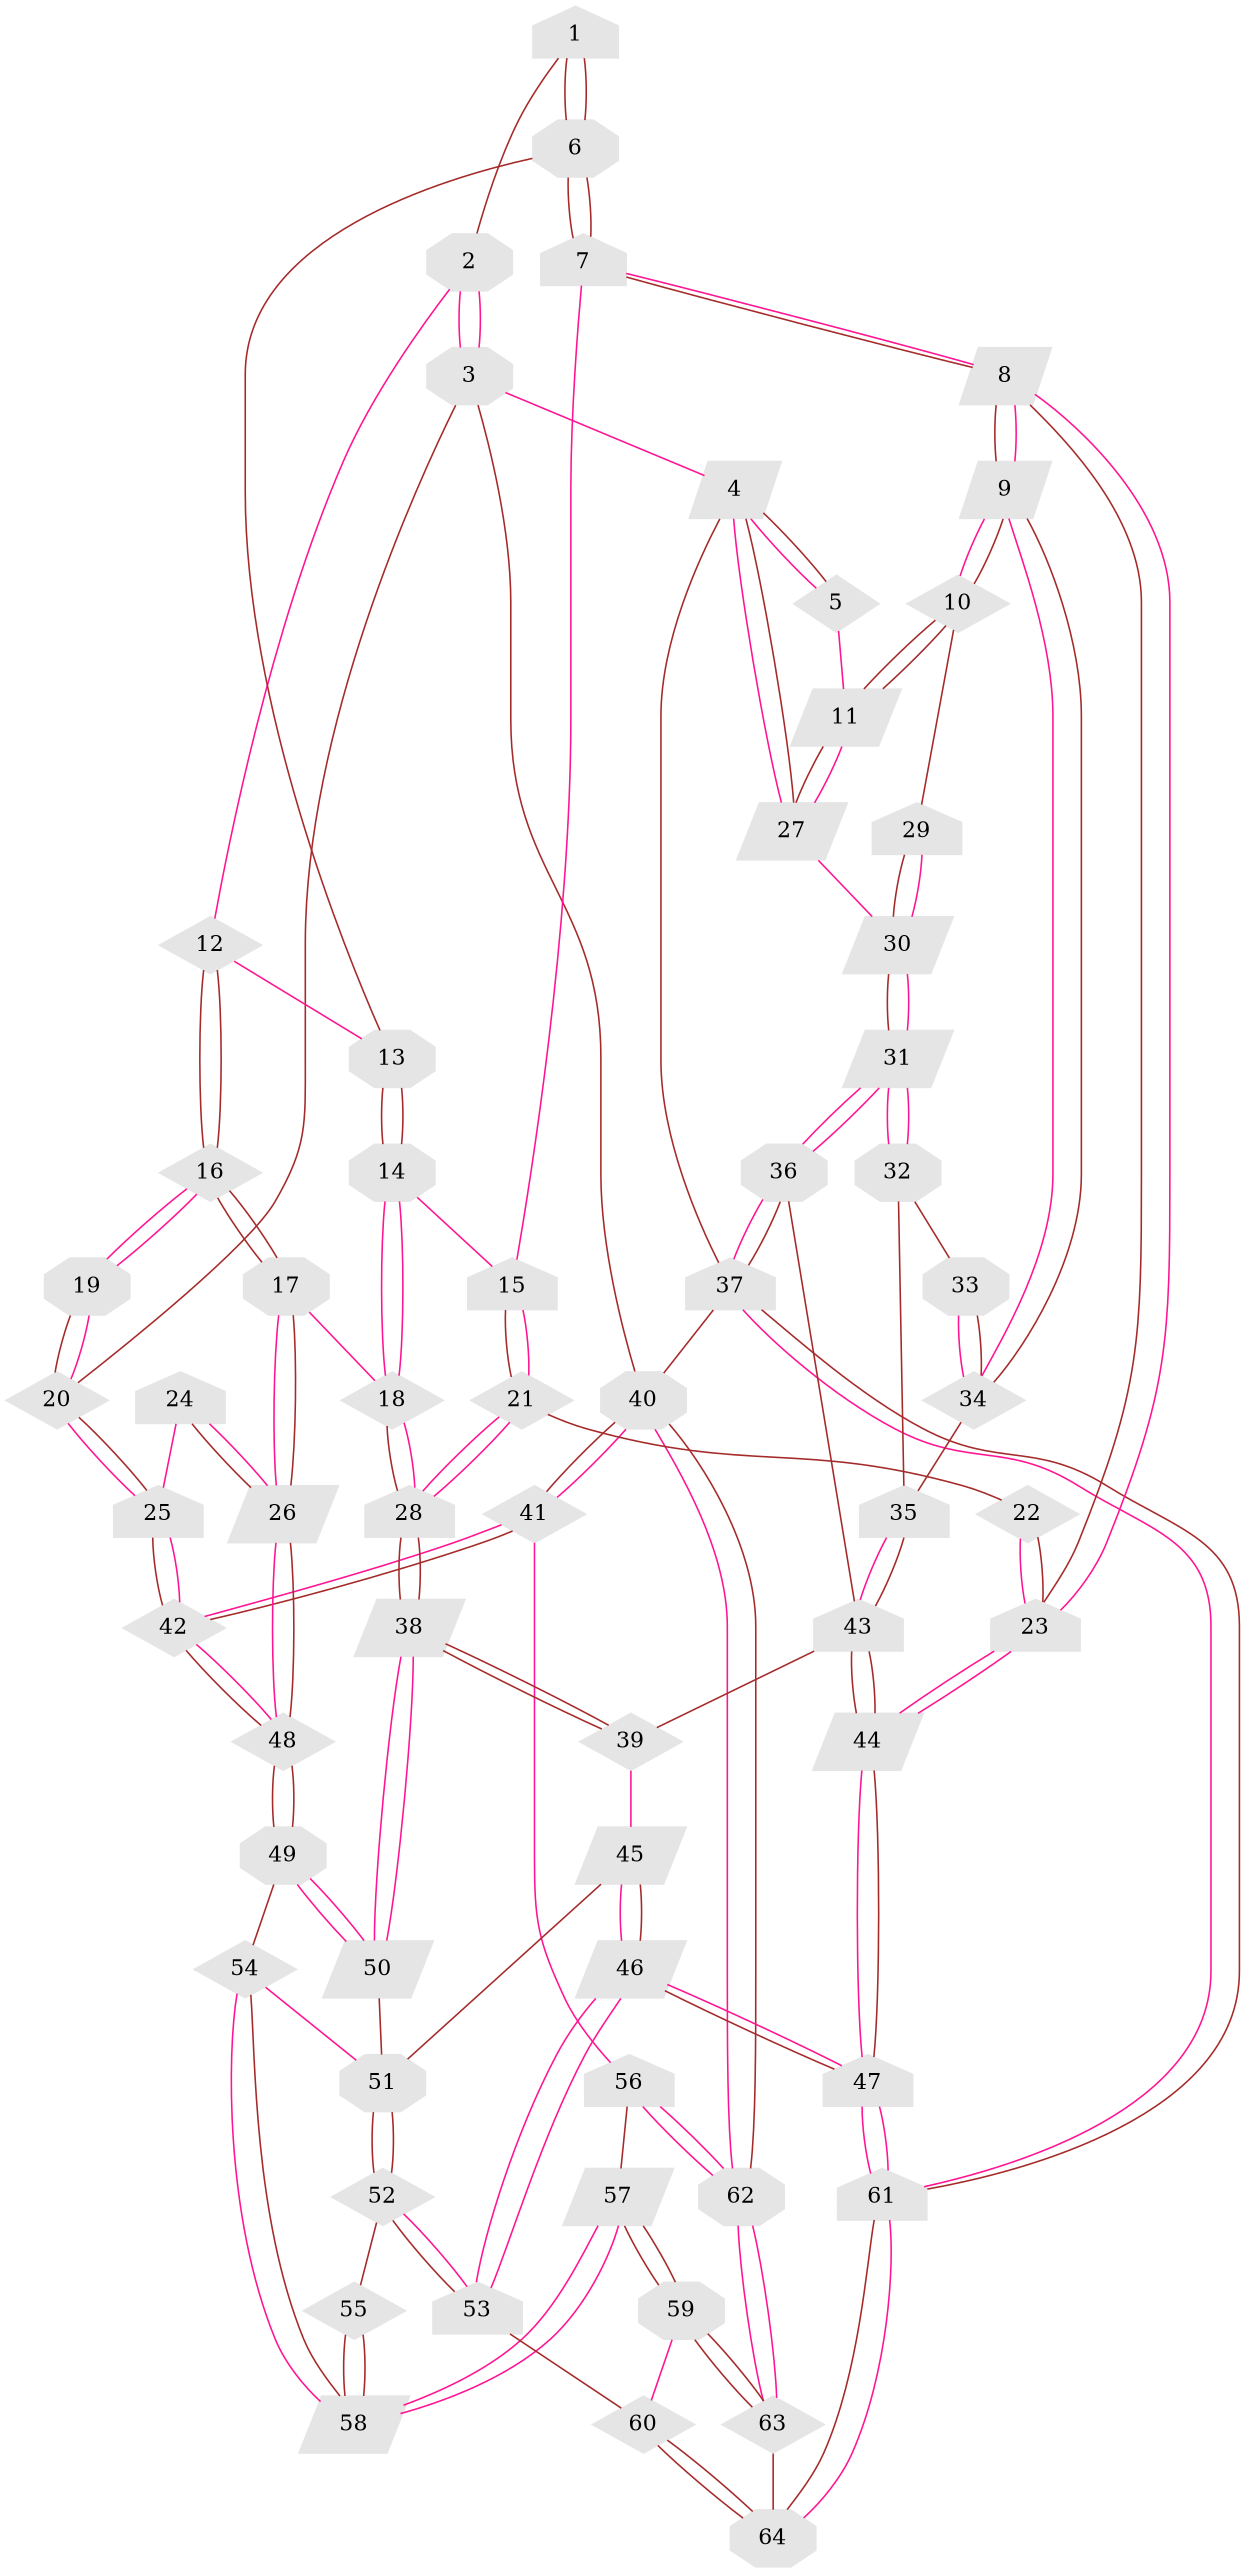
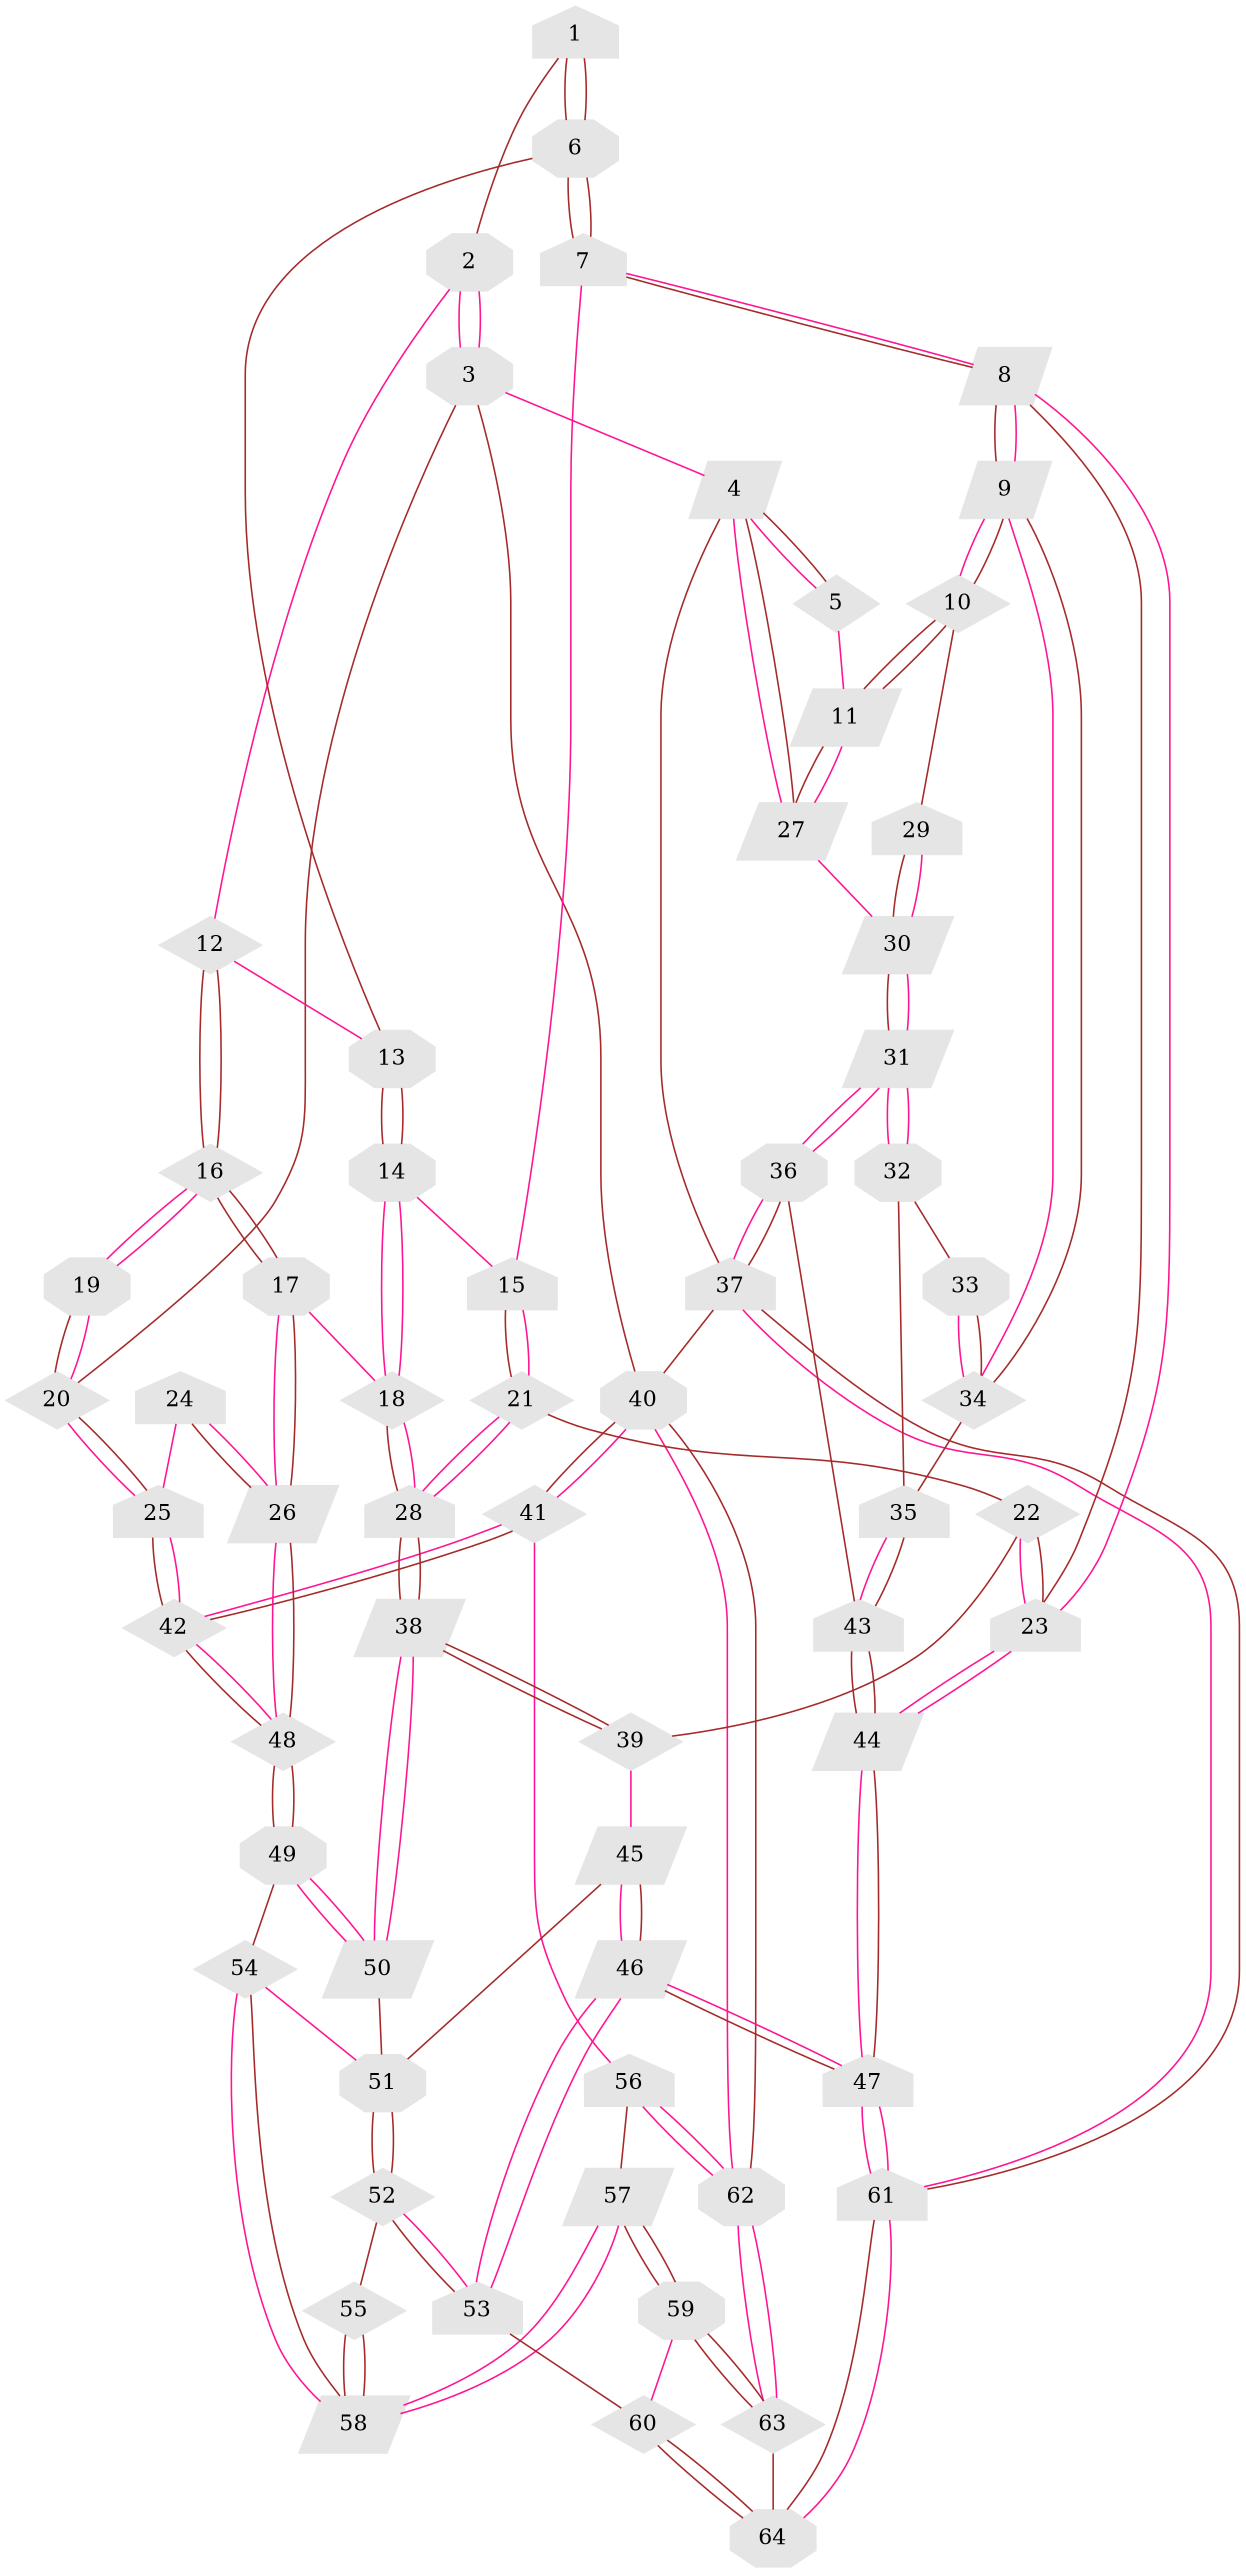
(739, 1687) -> (863, 1686)
